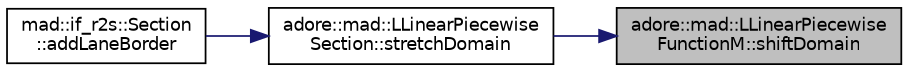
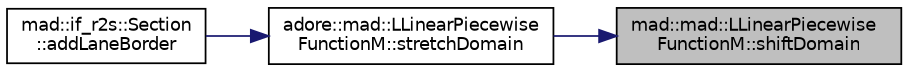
(411, 36) -> (411, 36)
(759, 36) -> (759, 36)
